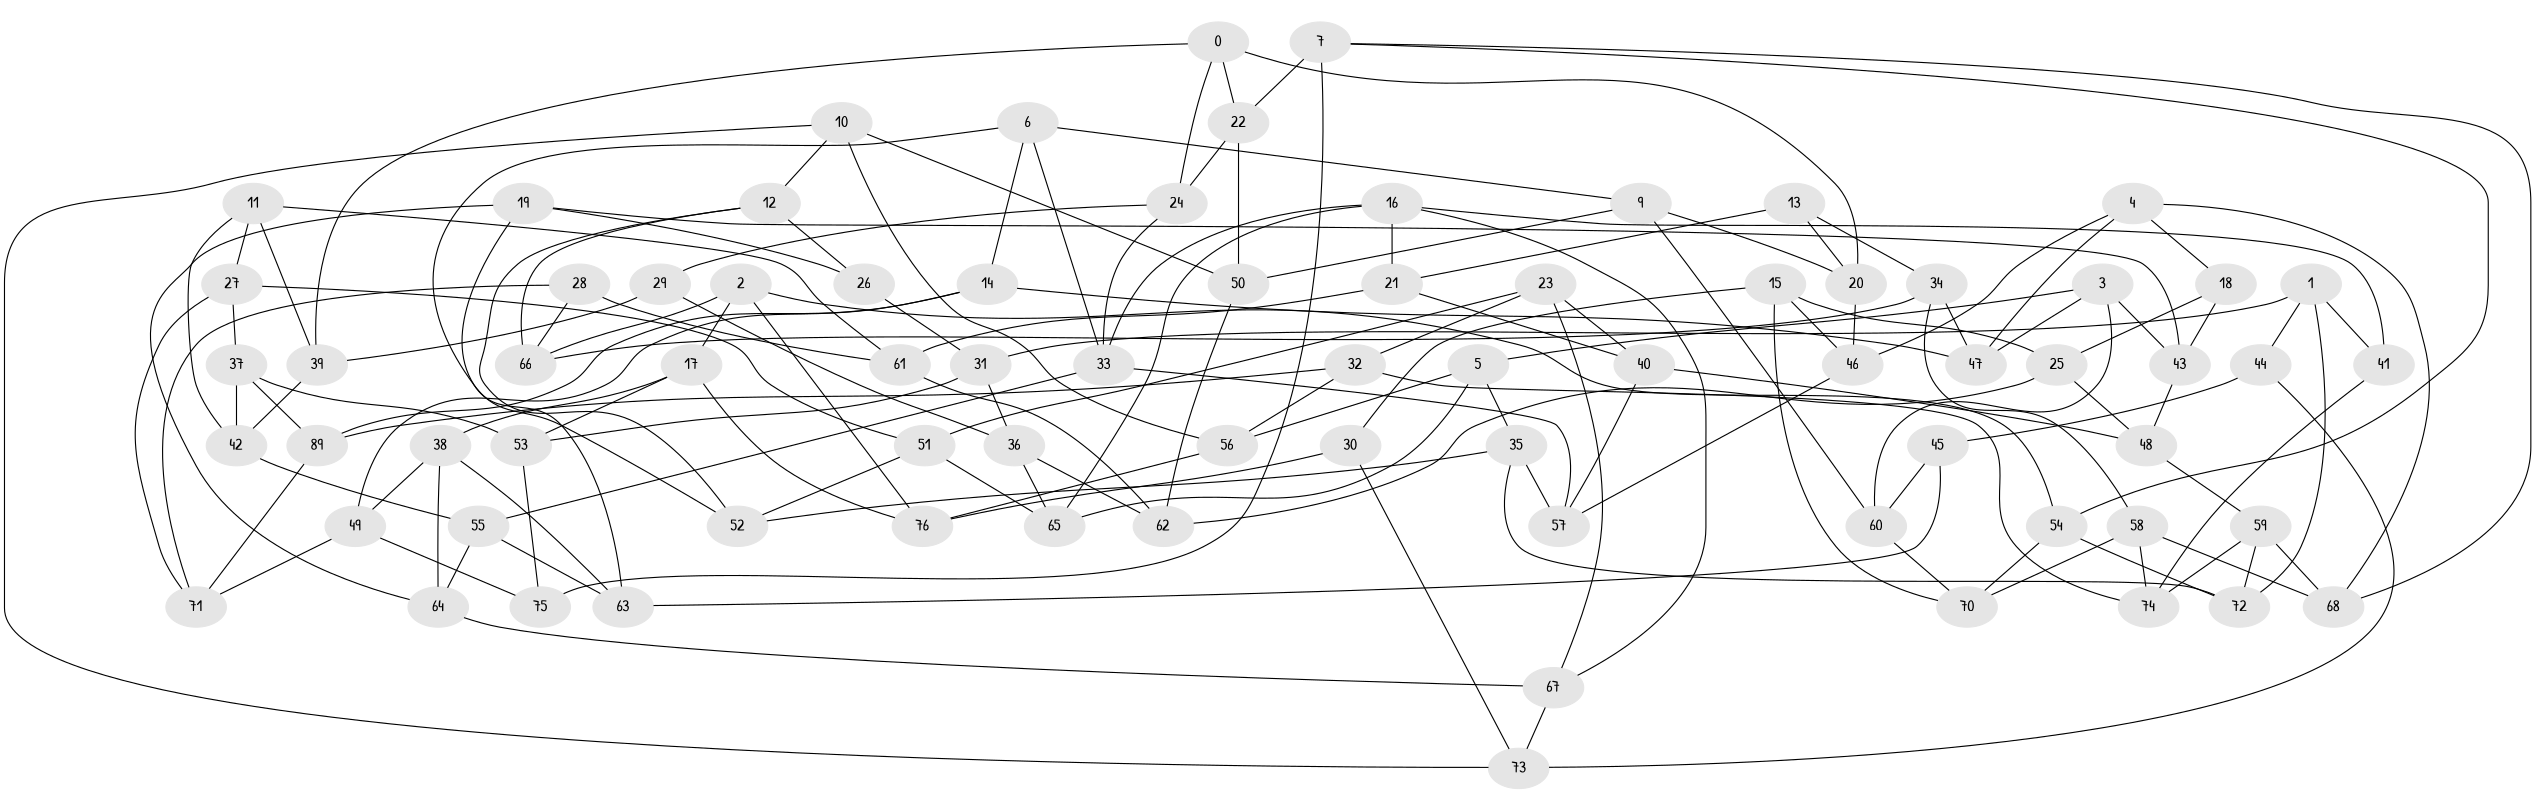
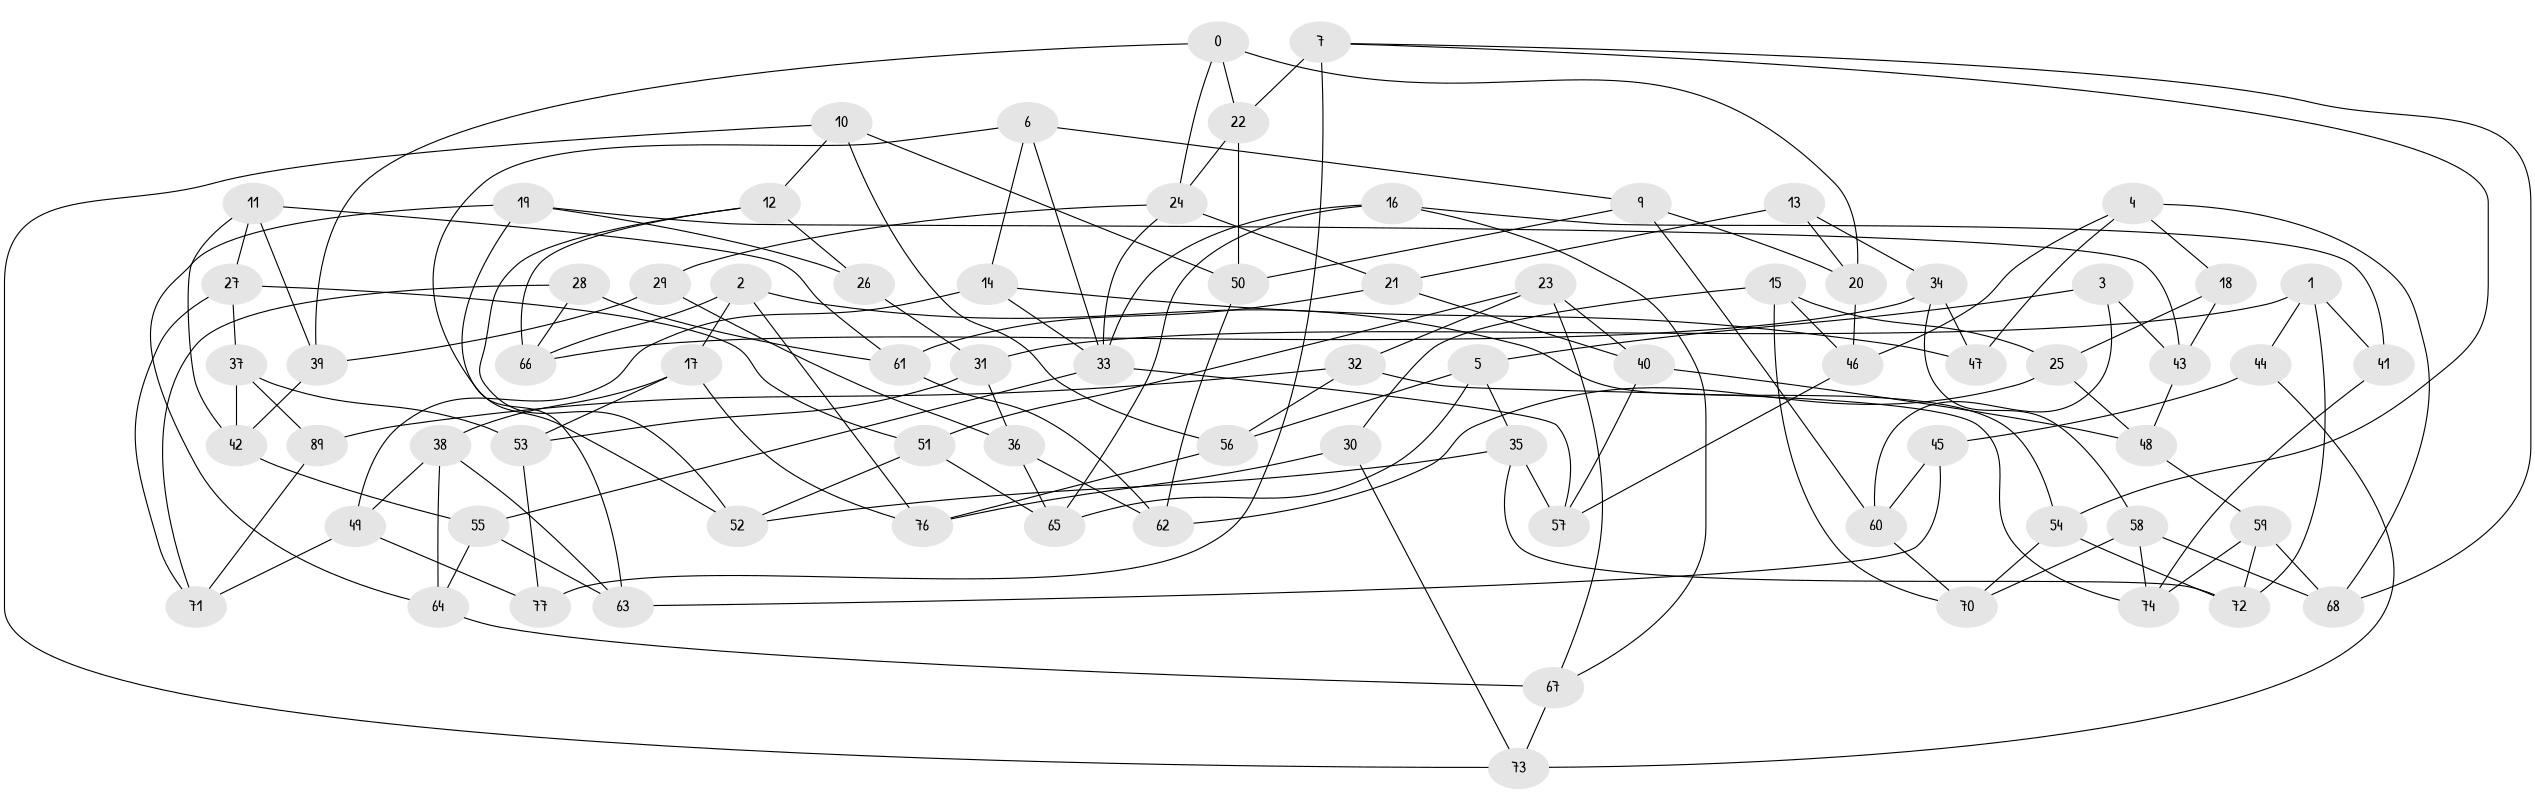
(1392, 244) -> (1284, 244)
(2046, 321) -> none
(641, 334) -> (1053, 330)
(540, 607) -> (540, 607)
